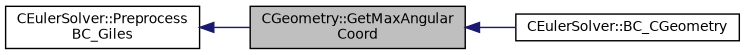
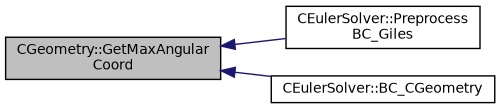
(232, 27) -> (260, 41)
